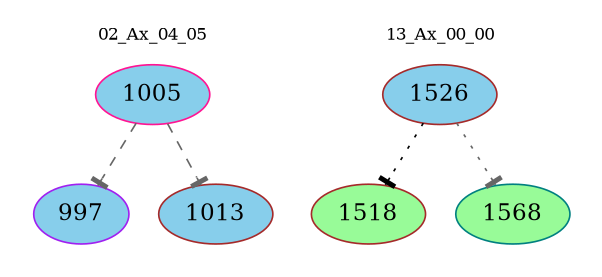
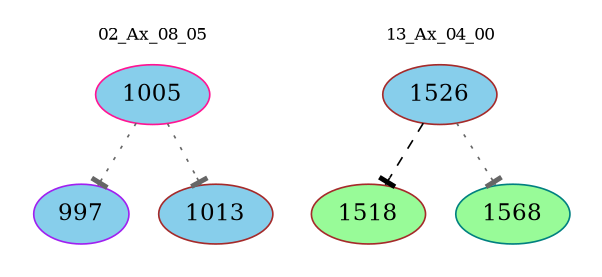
(153, 36) -> (153, 36)
(441, 36) -> (441, 36)
(407, 150) -> (407, 150)
(119, 151) -> (119, 151)
(182, 151) -> (182, 151)
